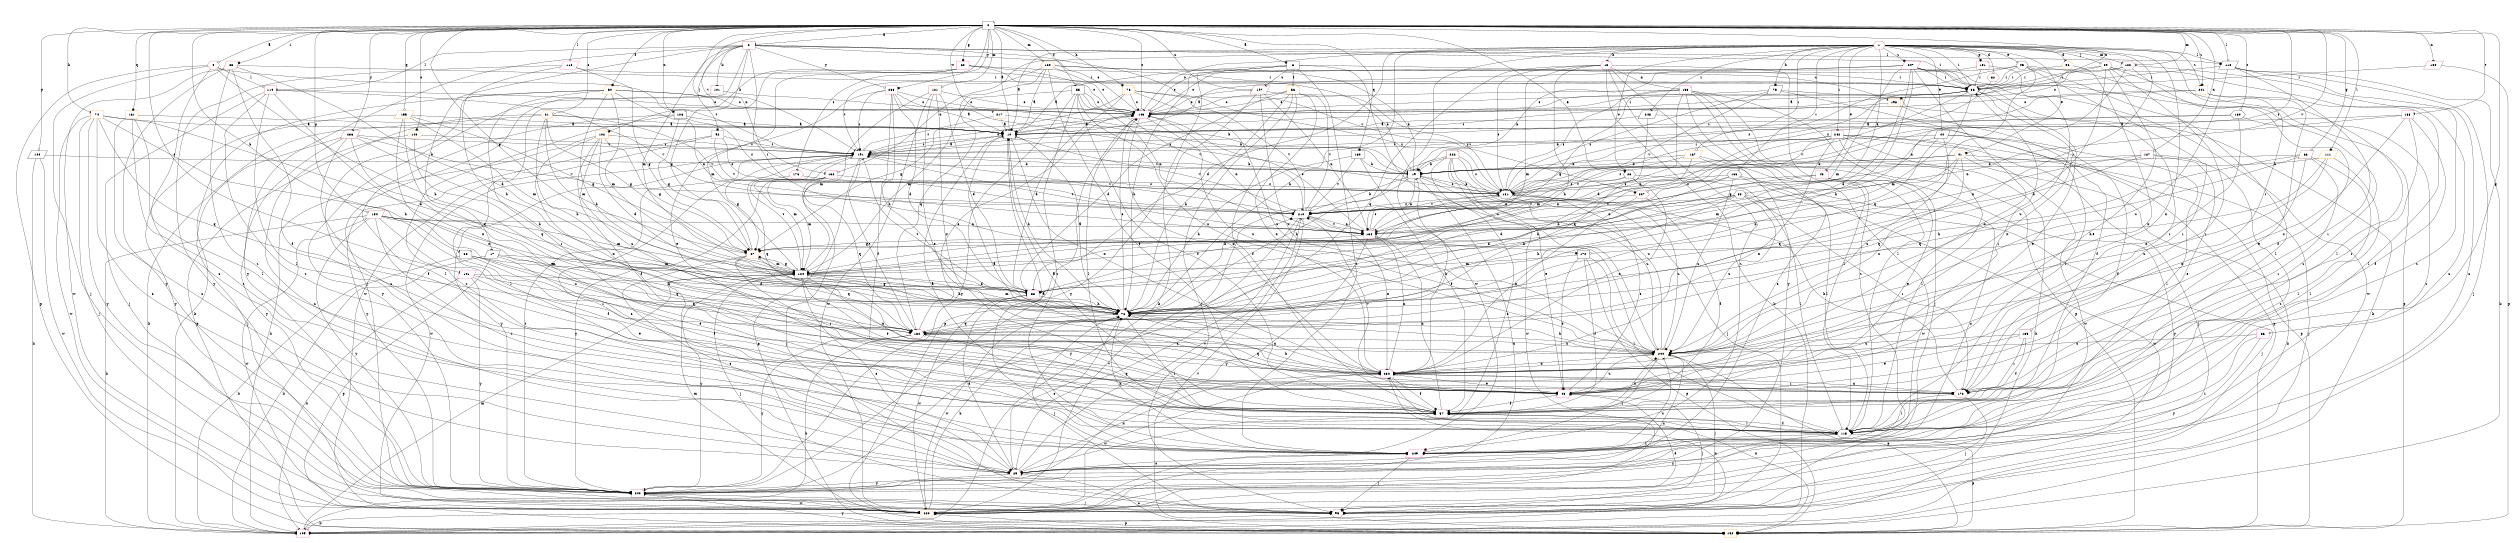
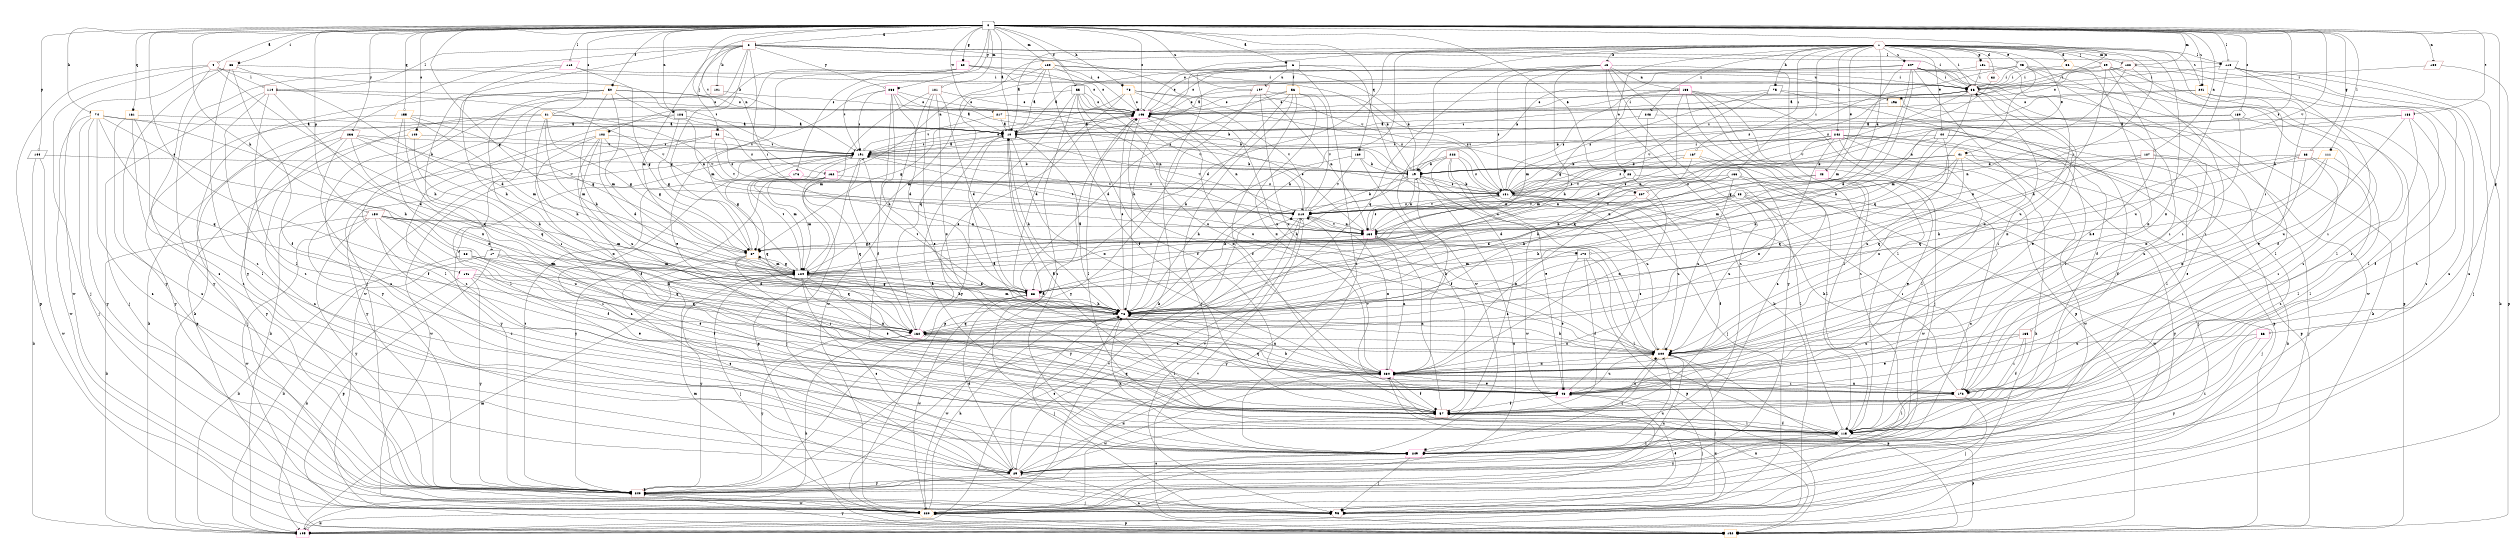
(1609, 230) -> none
